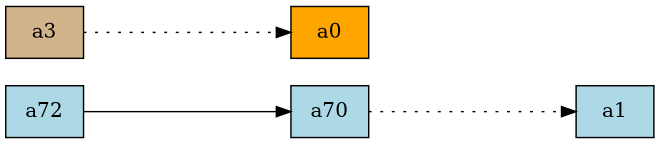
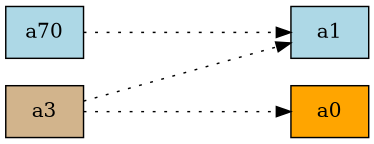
none -> (180, 74)
(45, 112) -> none
